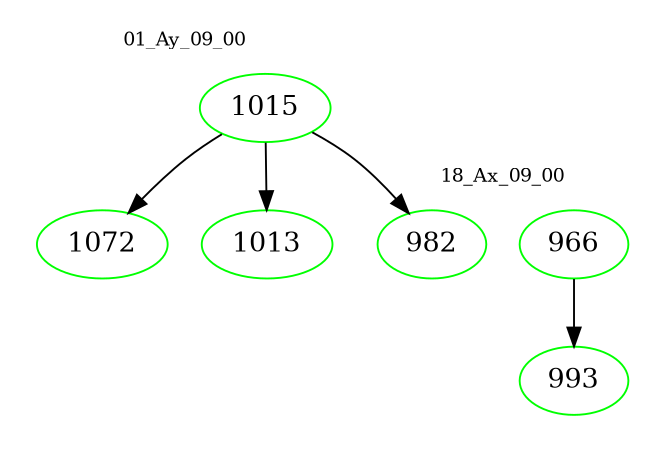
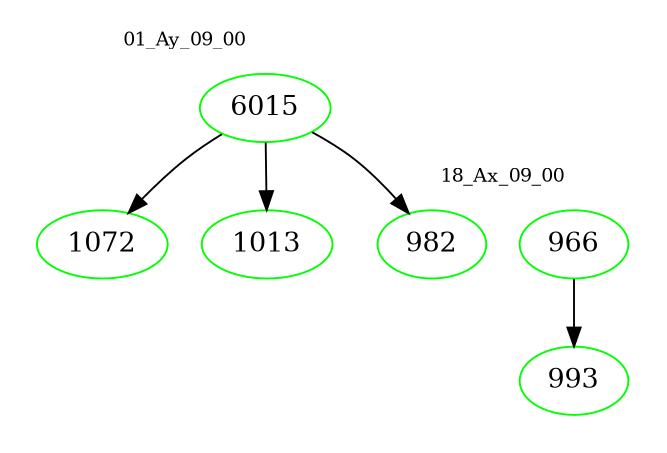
(265, 108) -> (265, 108)
